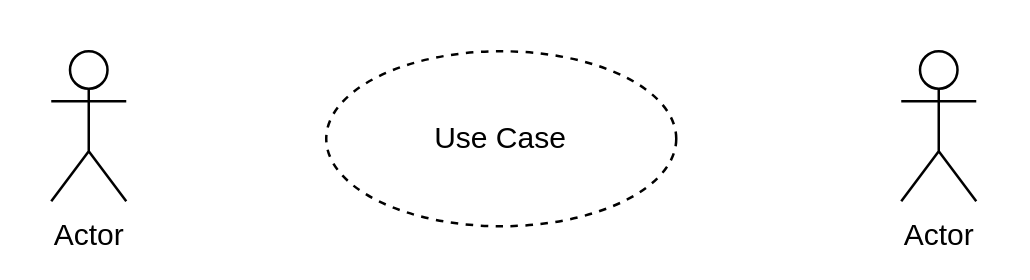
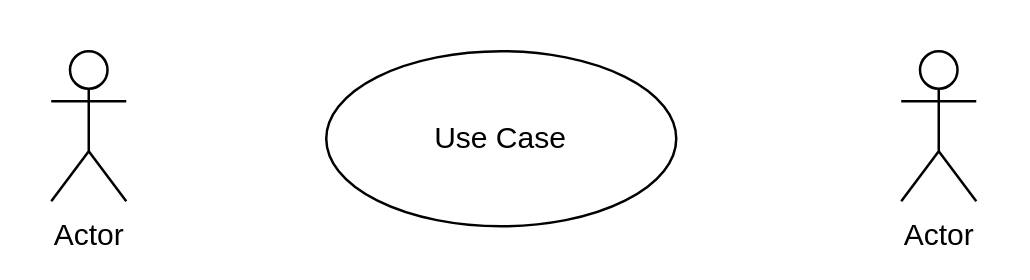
(501, 139) -> (501, 139)
